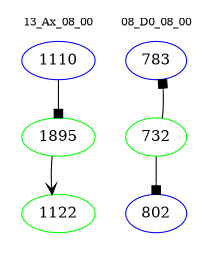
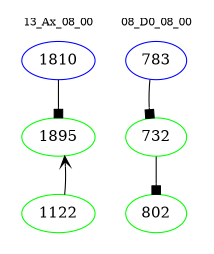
(58, 61) -> (58, 61)
(163, 104) -> (149, 93)
(51, 170) -> (66, 181)
(156, 214) -> (156, 214)
